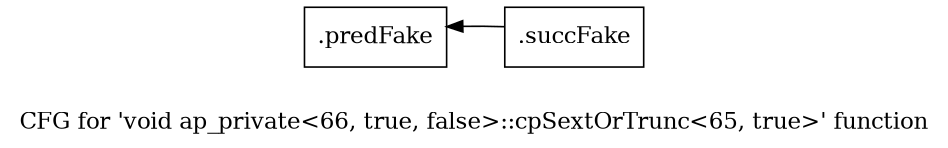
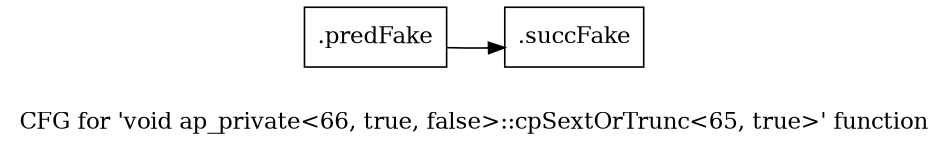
(484, 26) -> (468, 48)
